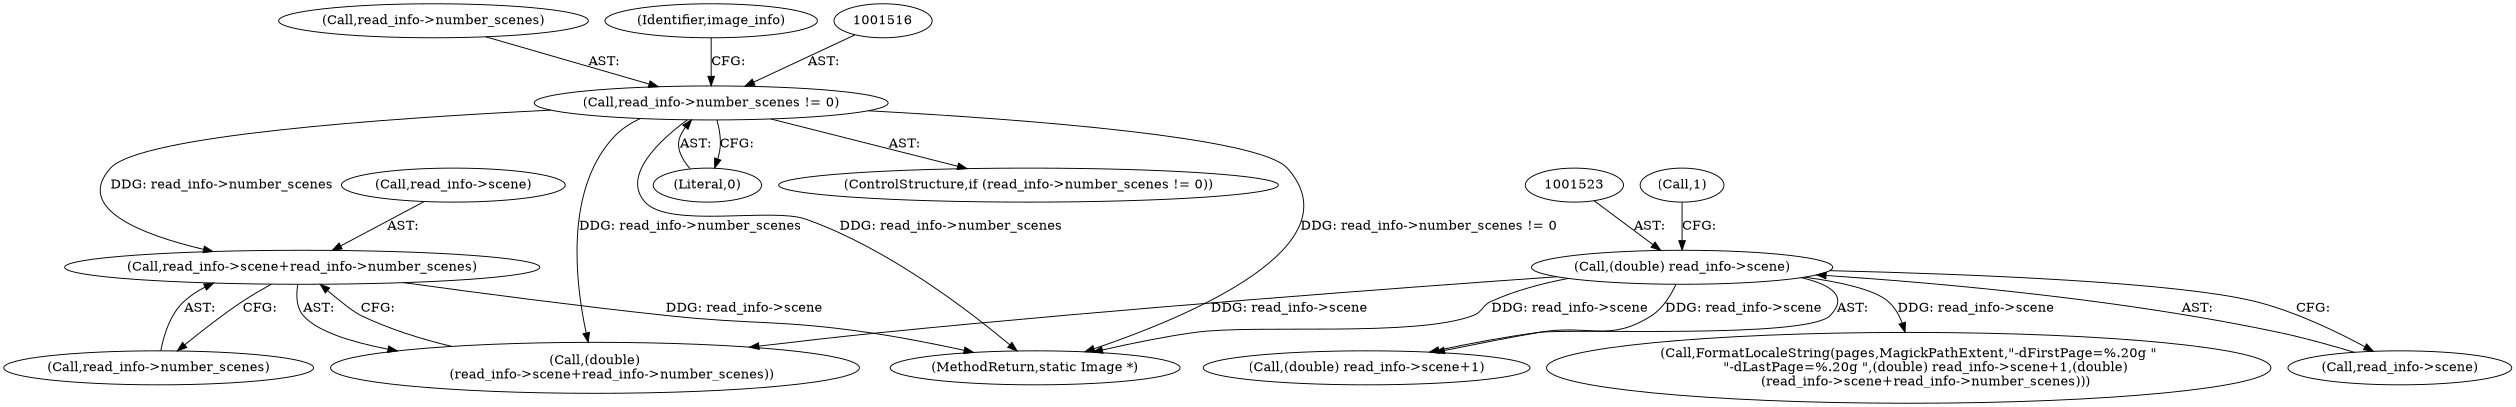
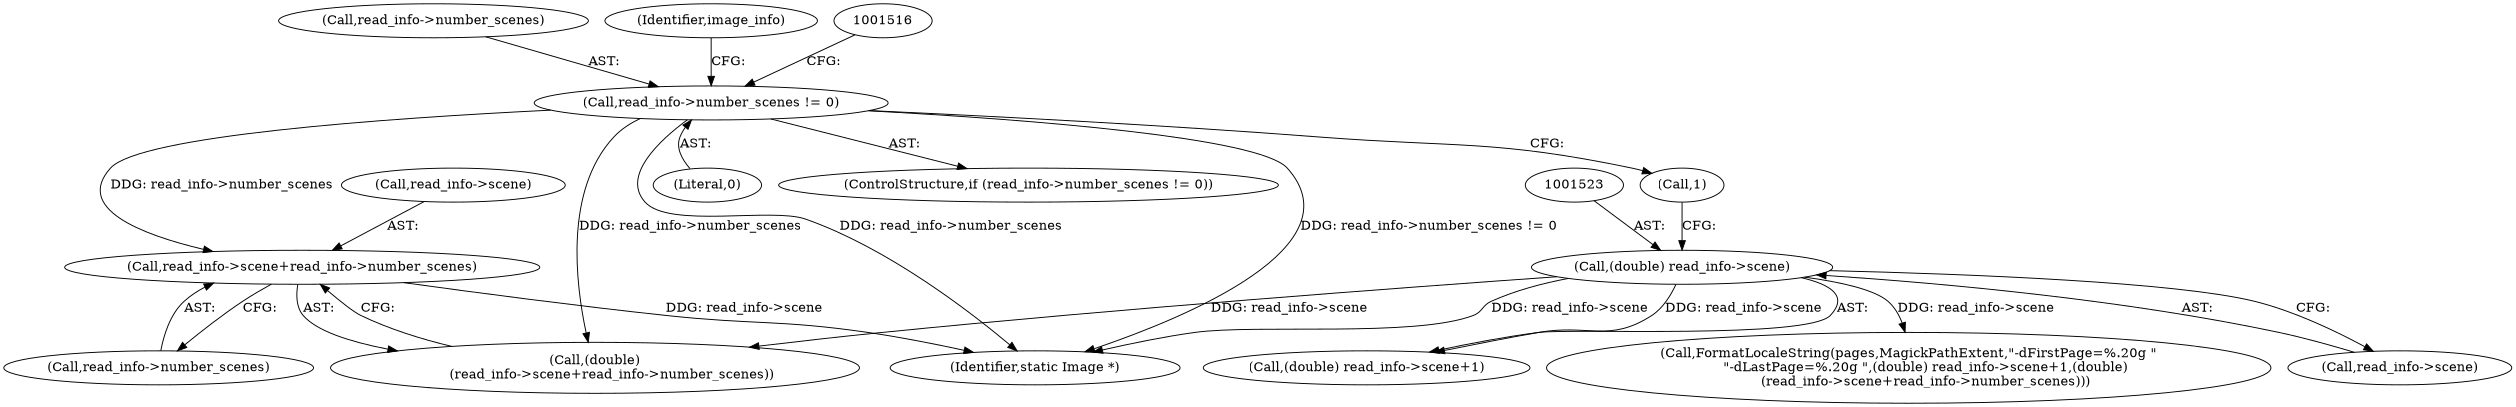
(826, 62) -> (826, 62)
(720, 139) -> (1257, 132)
(1035, 368) -> (1035, 368)
